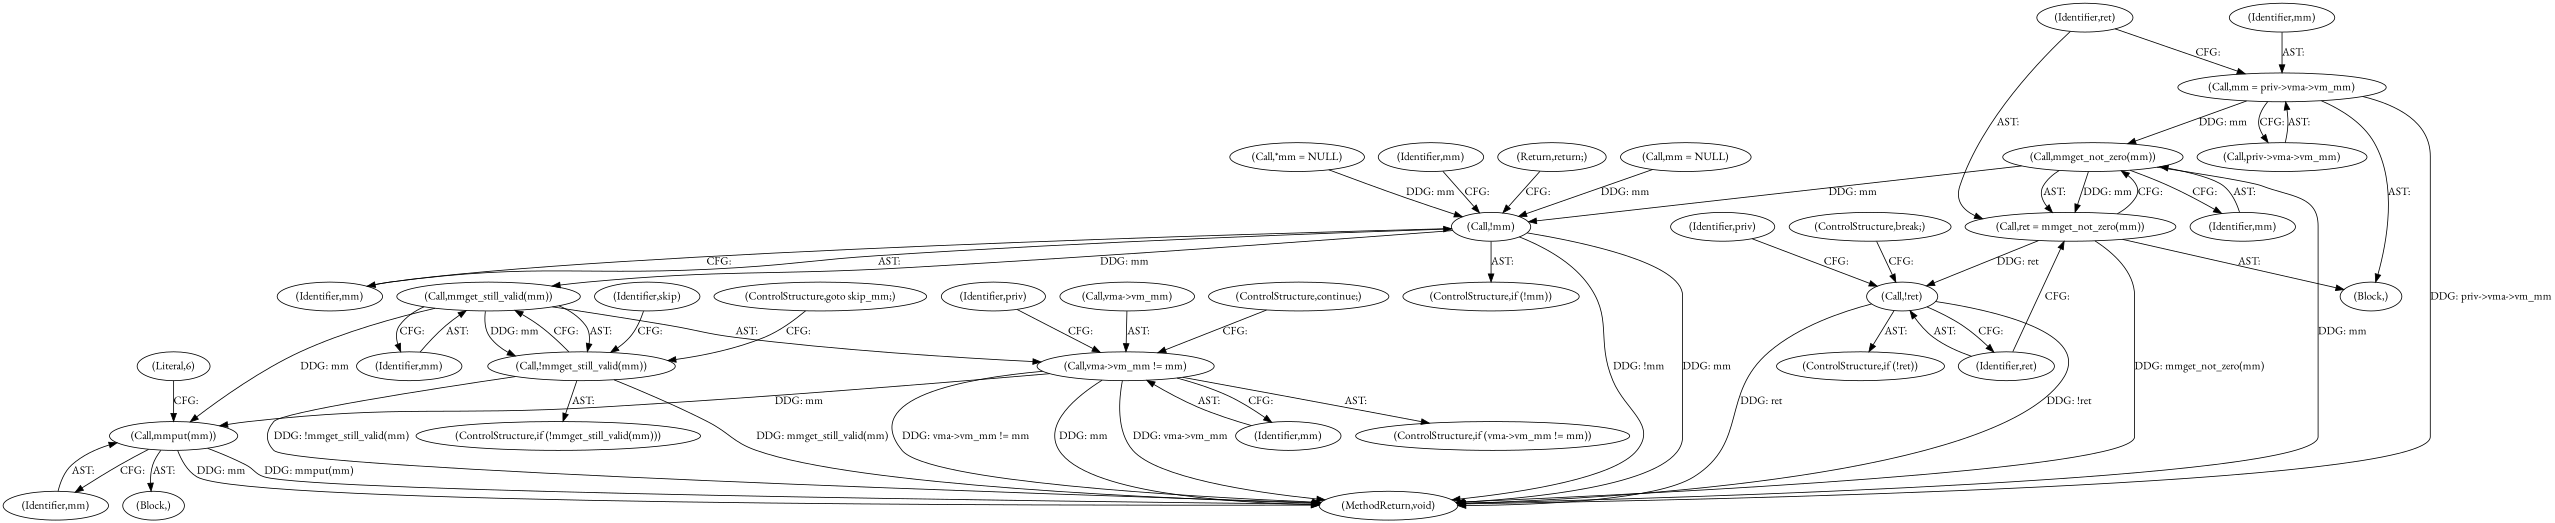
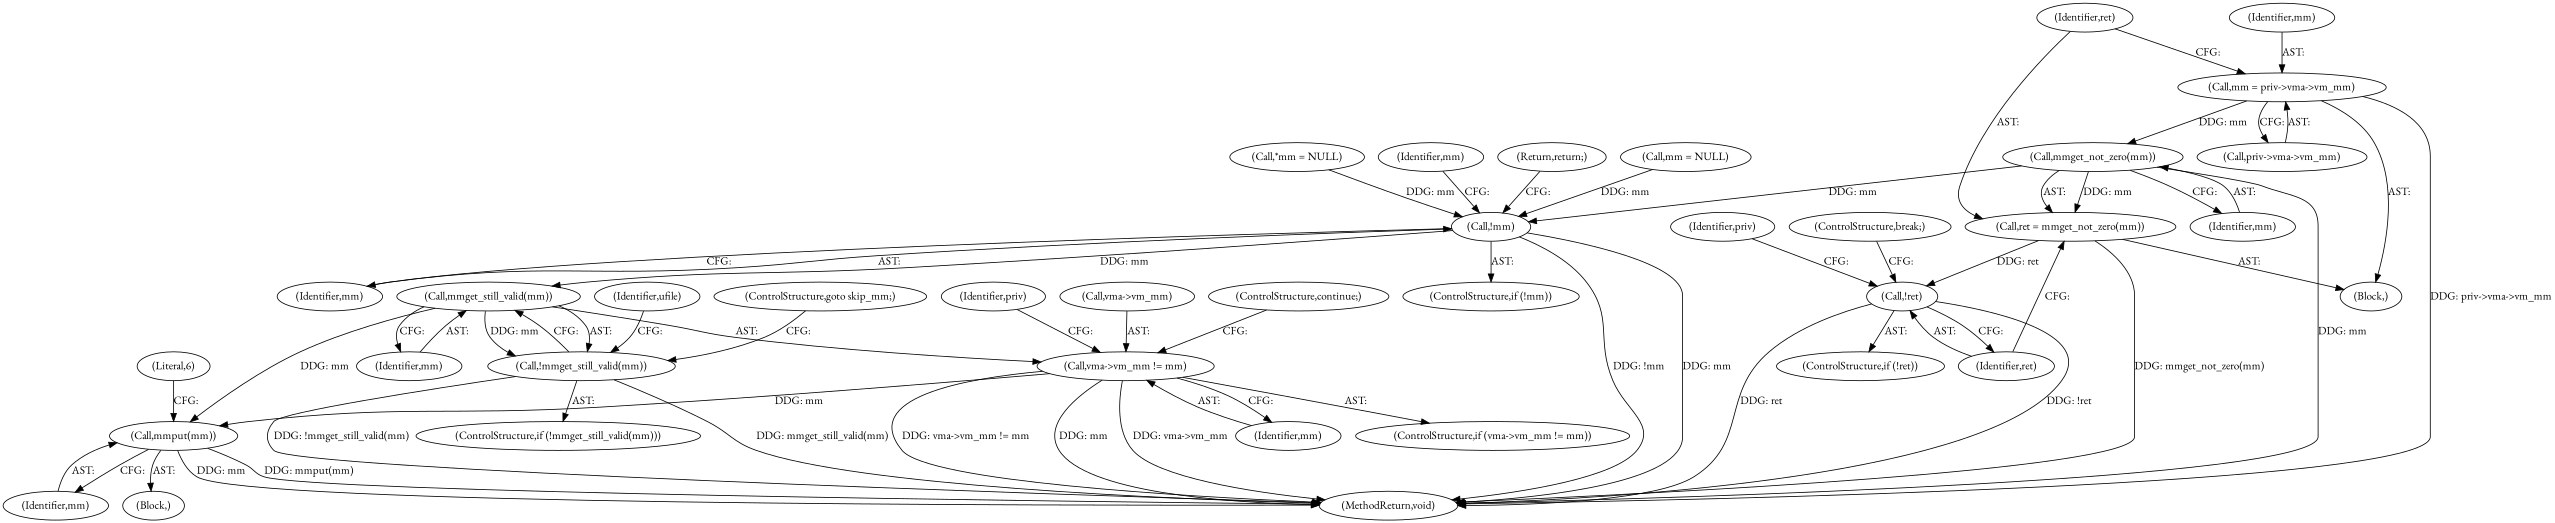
(2136, 197) -> none
(647, 297) -> (647, 297)
